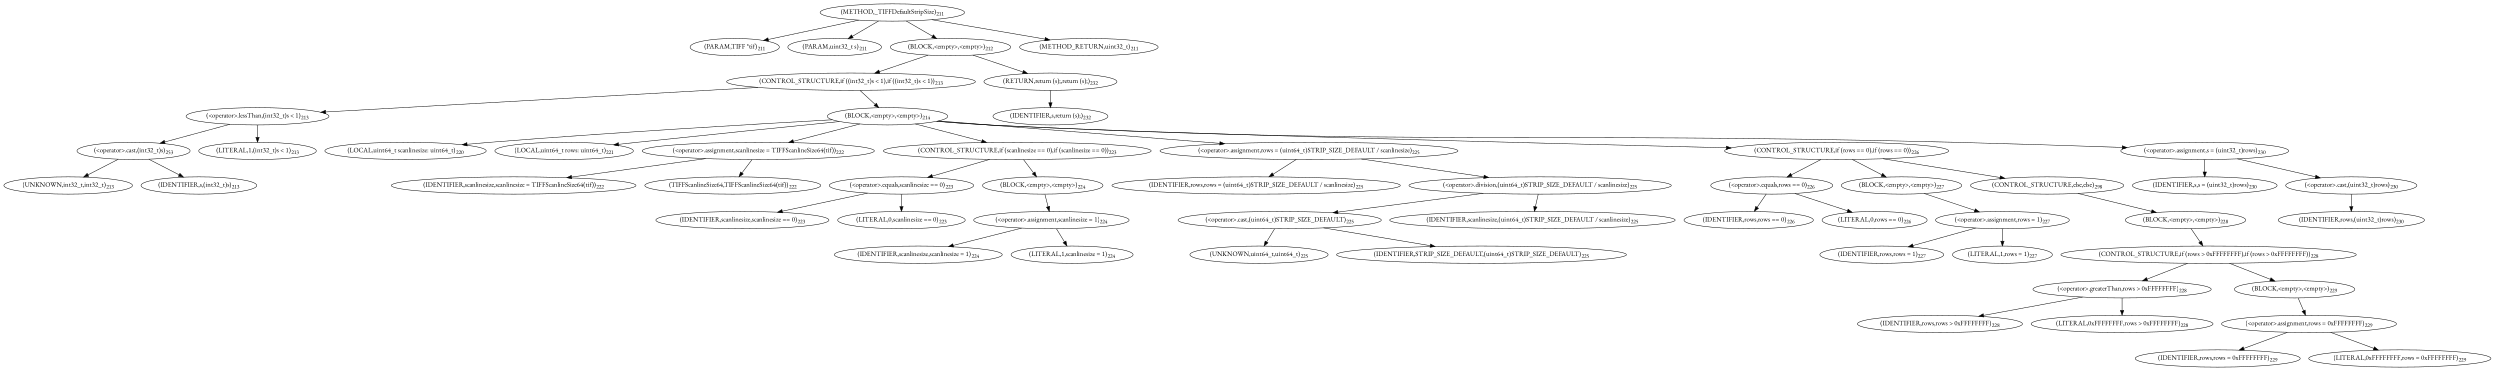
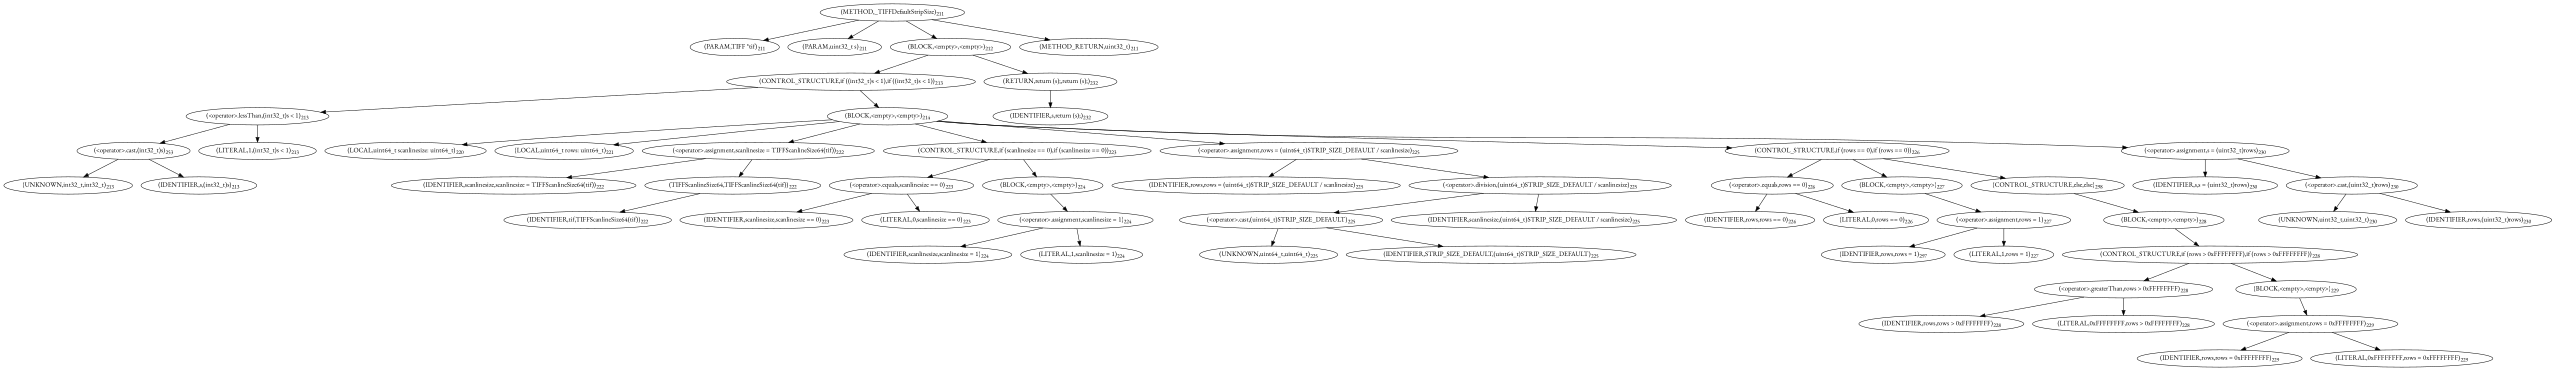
none -> (588, 220)
none -> (2328, 220)
(1922, 254) -> (1923, 254)
